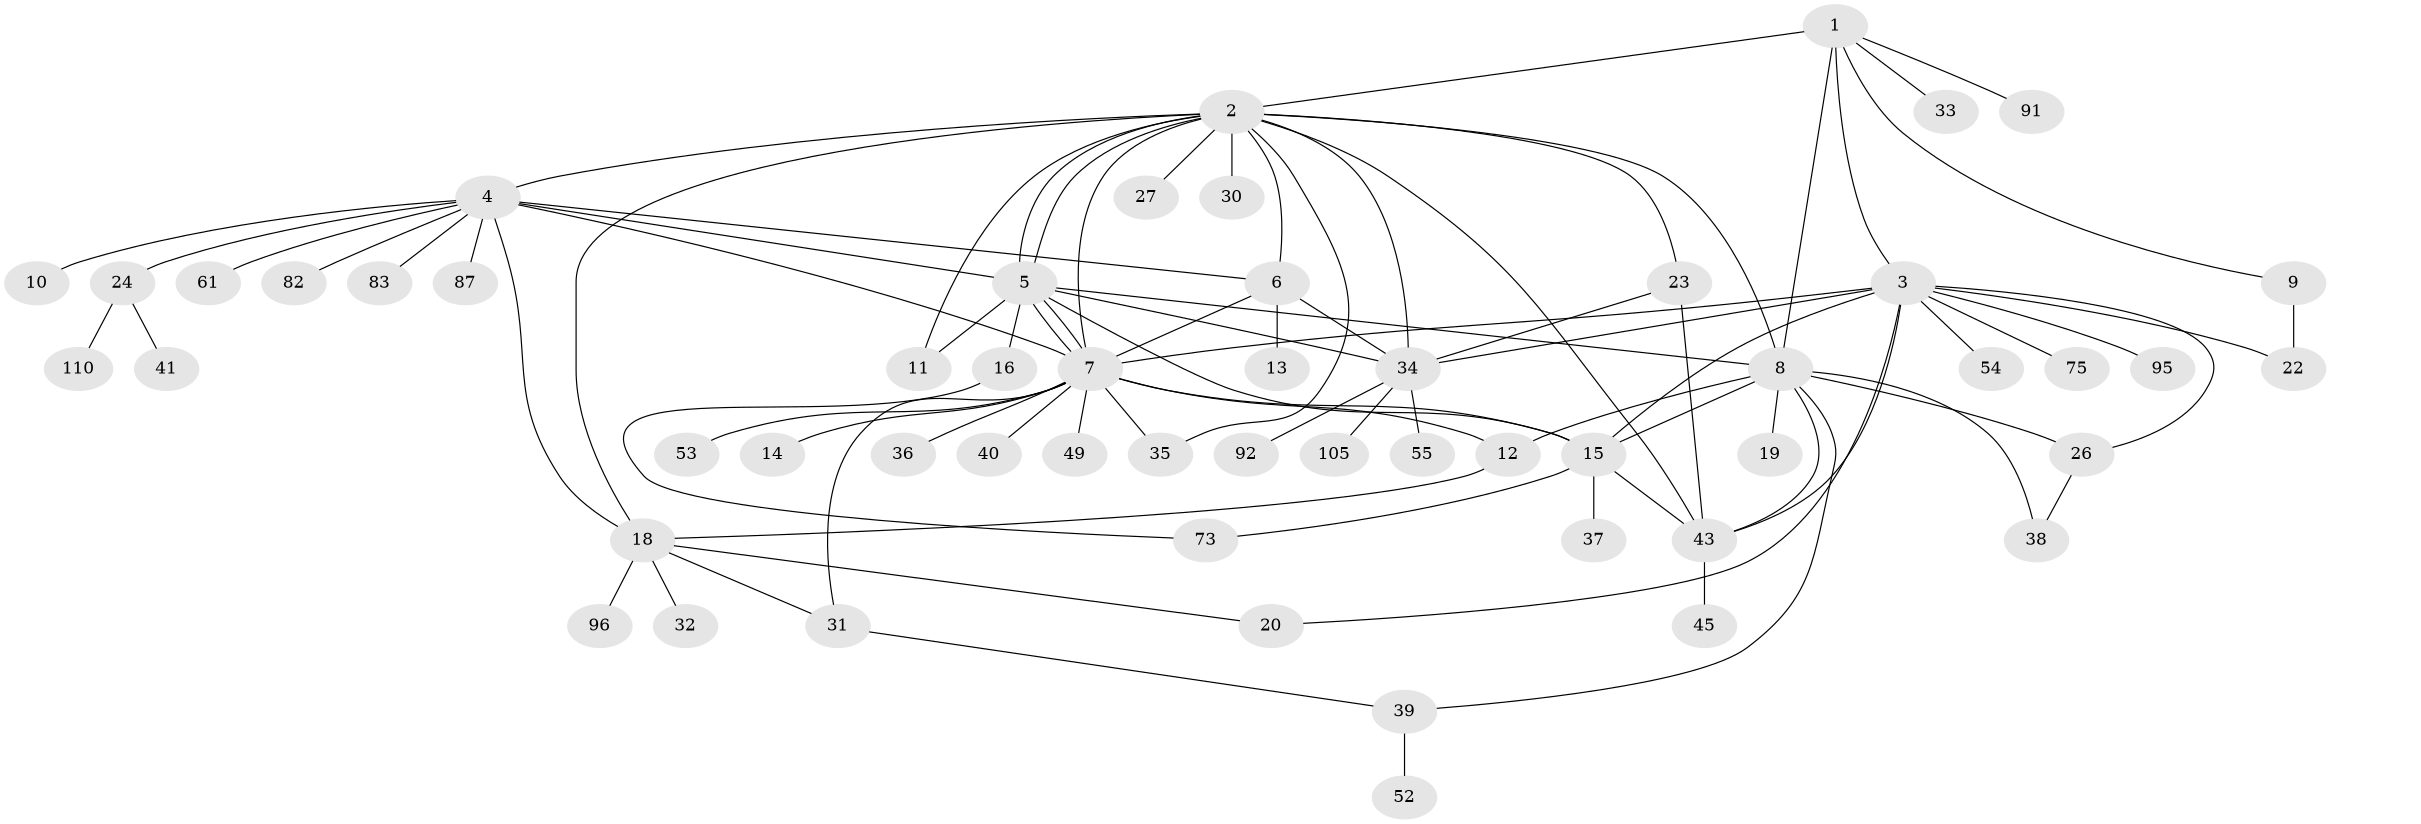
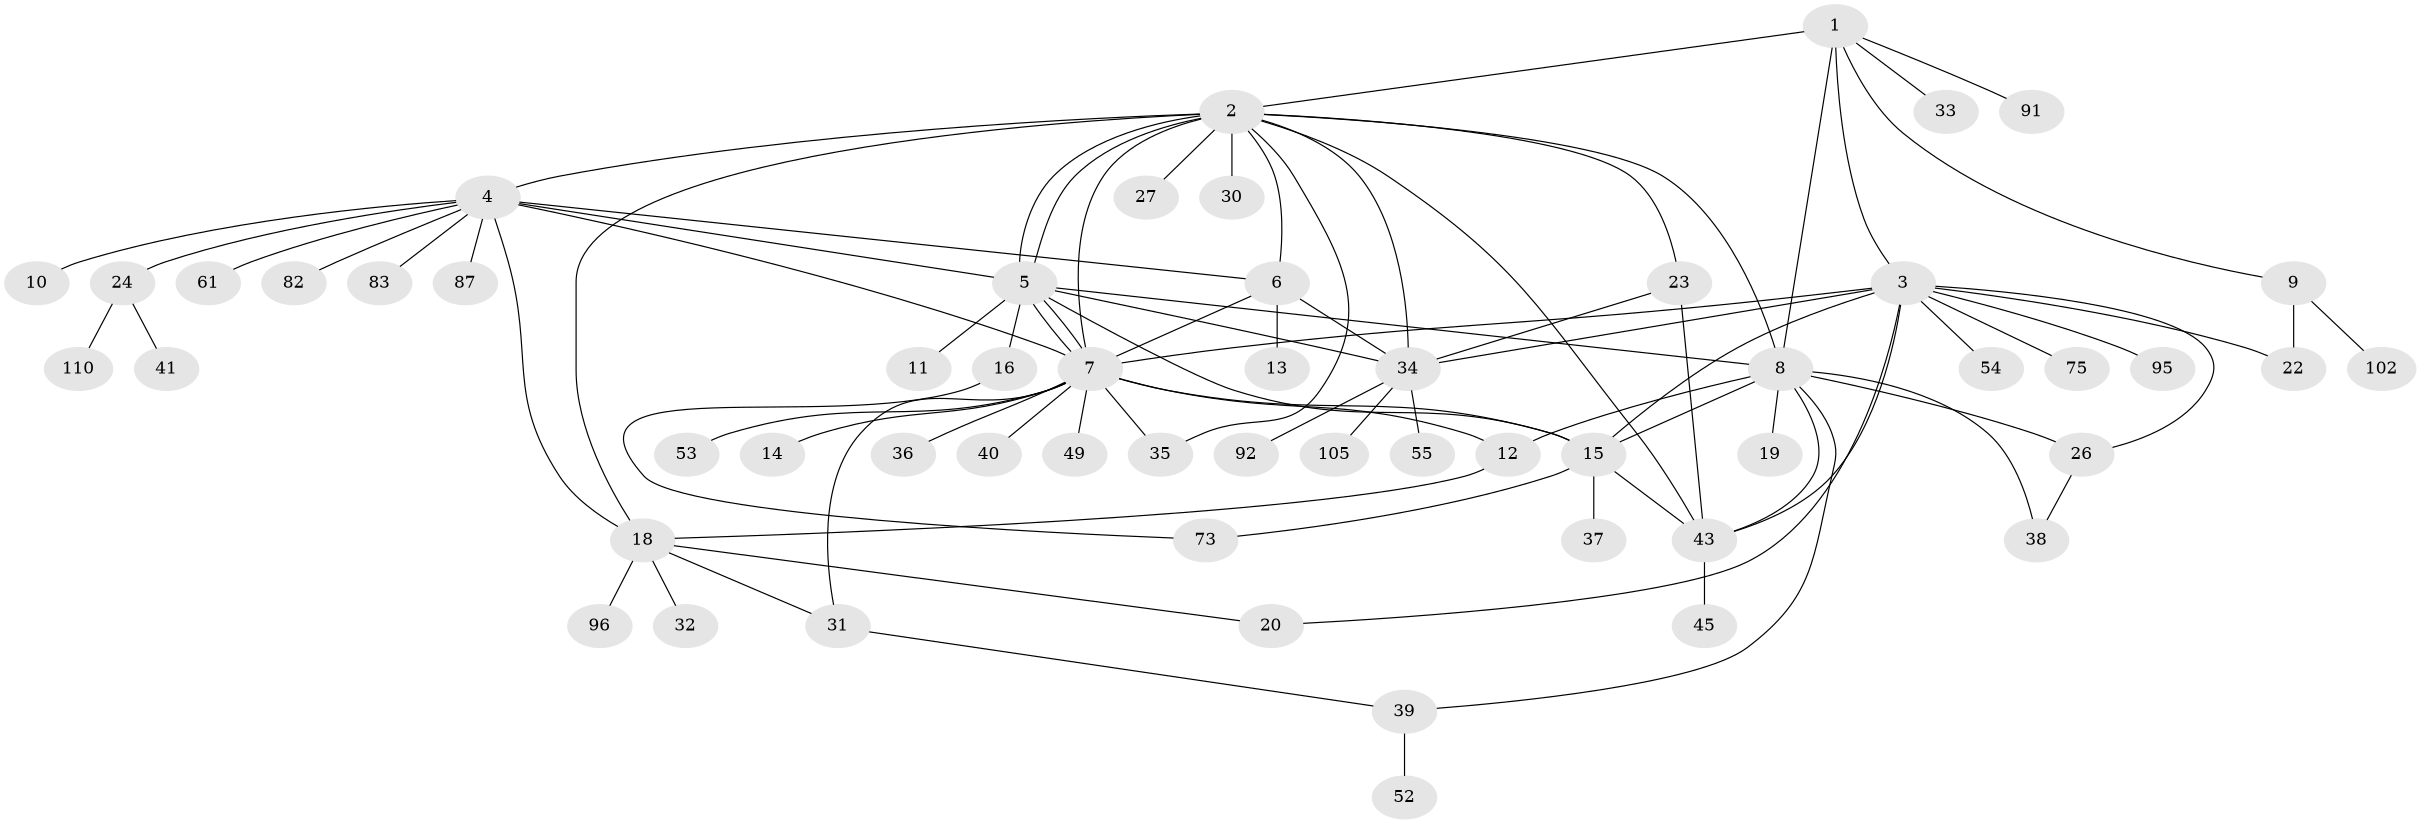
(1024, 185) -> none
none -> (2382, 369)
